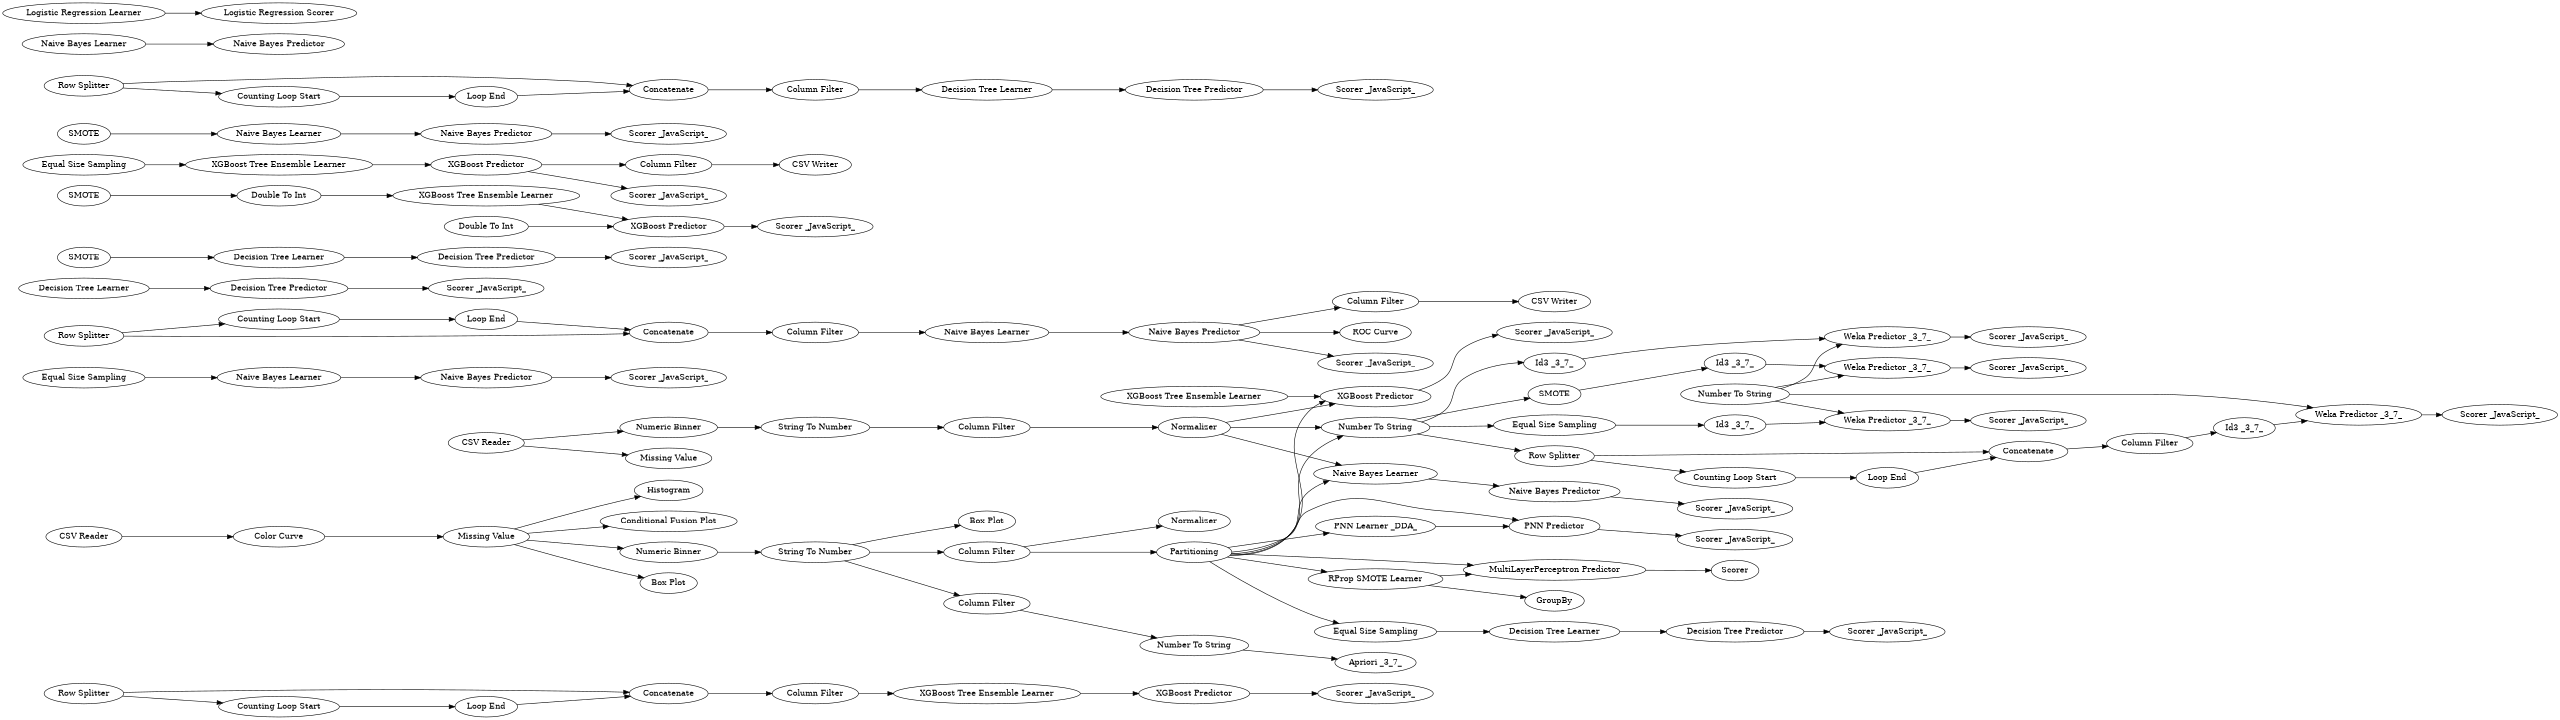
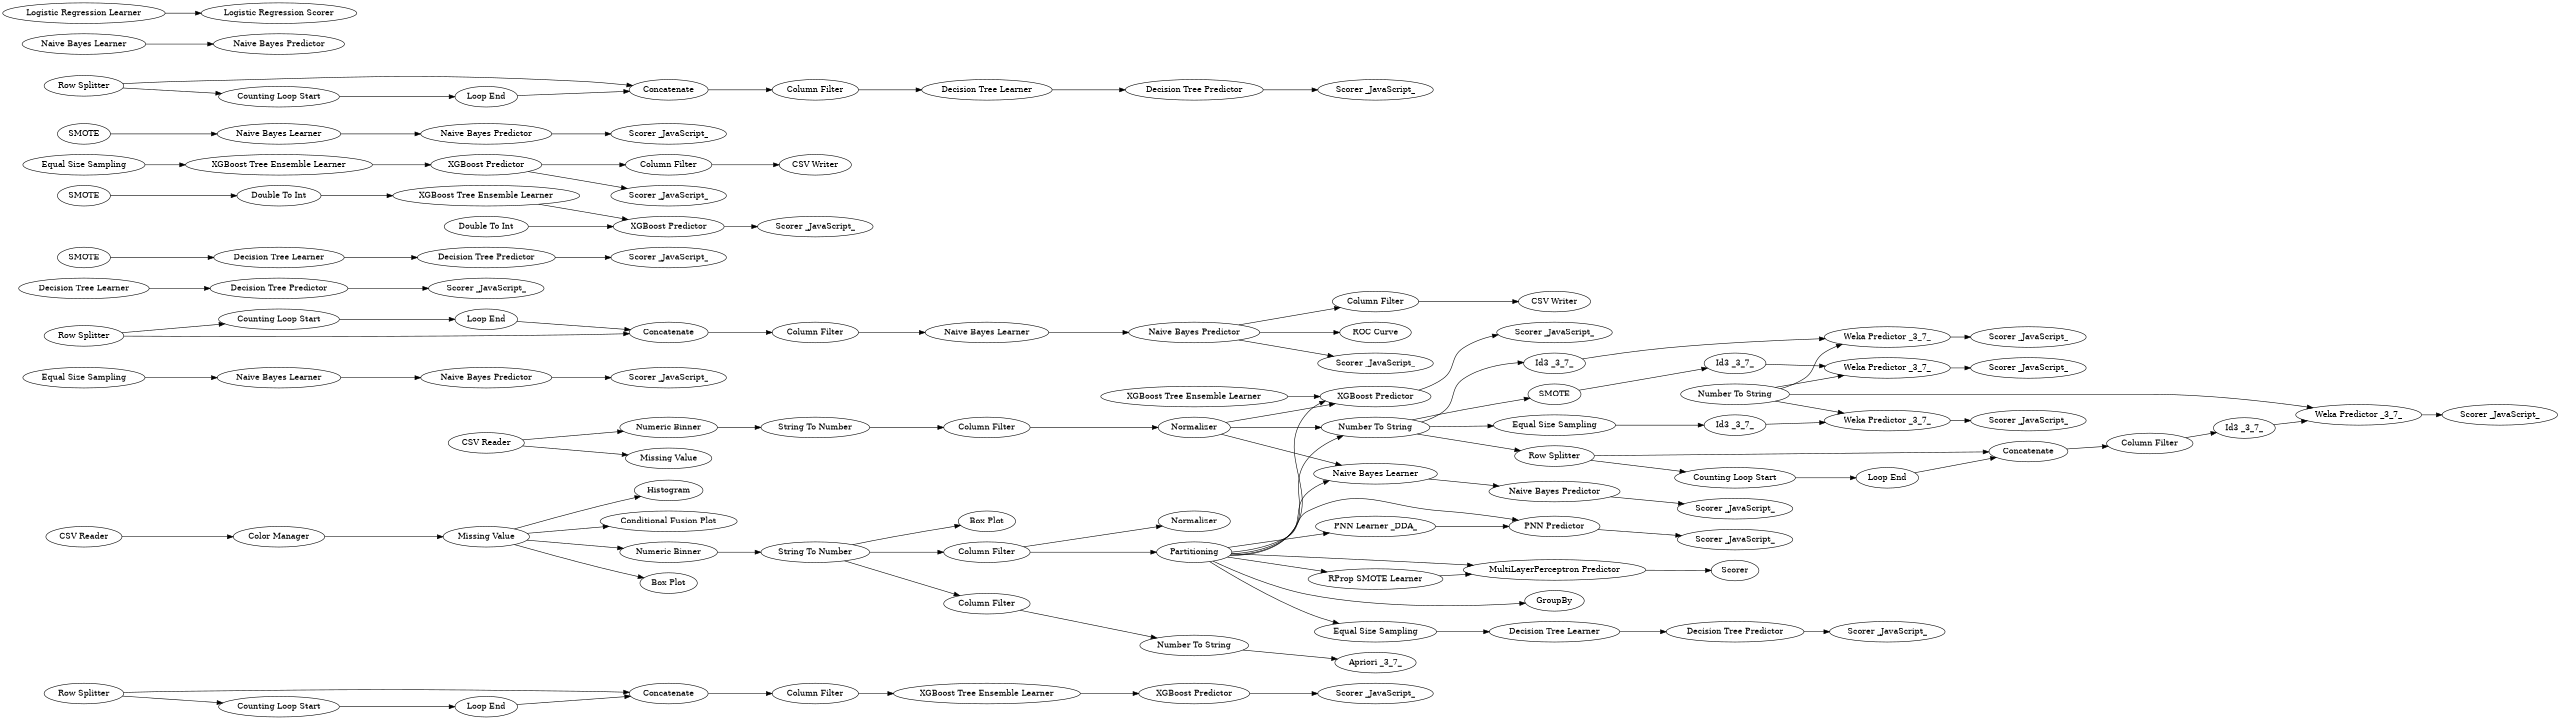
(279, 537) -> (279, 537)
(1475, 591) -> (1363, 602)
